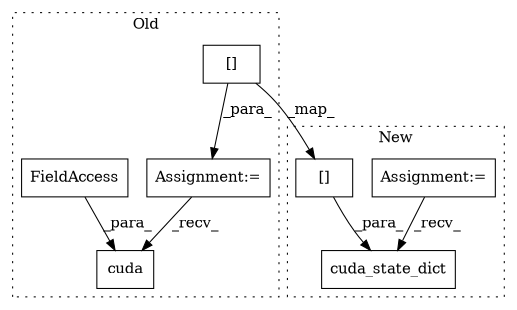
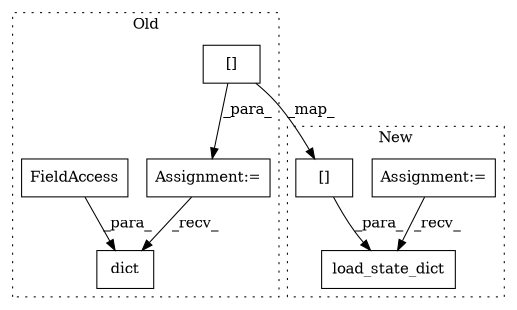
(125, 270) -> (125, 270)
(388, 270) -> (388, 270)
